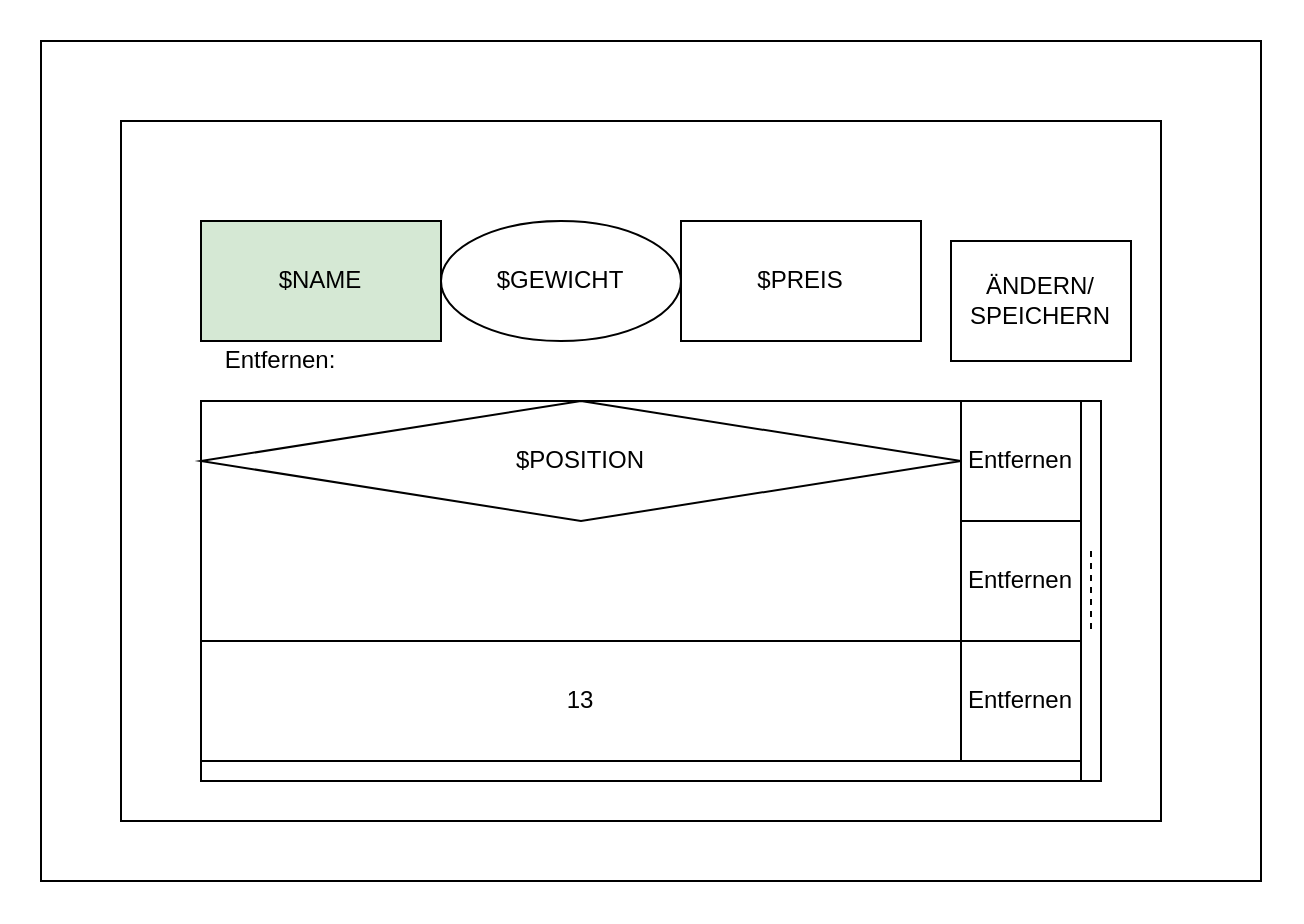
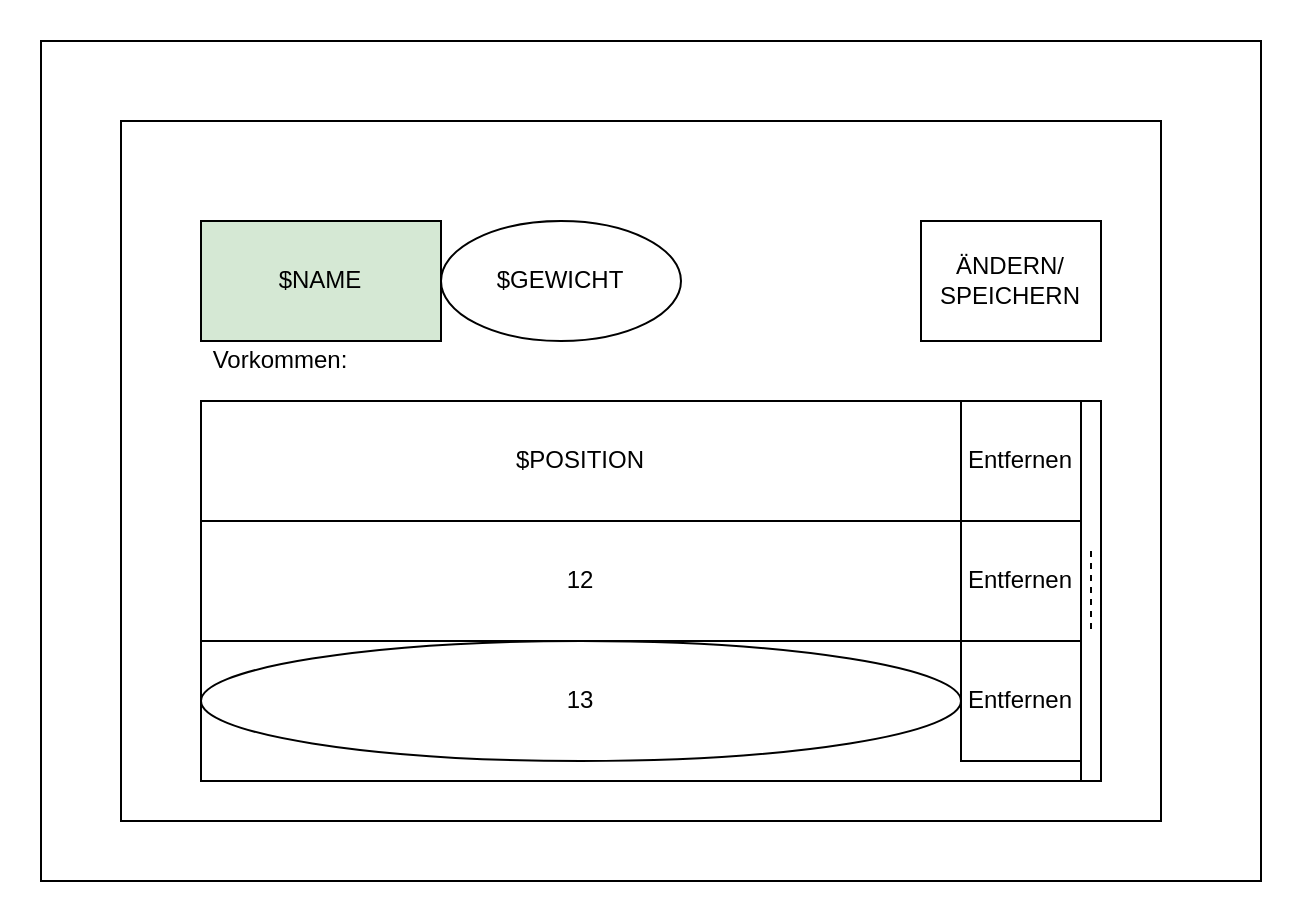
(801, 281) -> none
(1041, 301) -> (1011, 281)
(281, 361) -> (281, 361)
(581, 461) -> (581, 461)
none -> (581, 581)
(581, 701) -> (581, 701)
